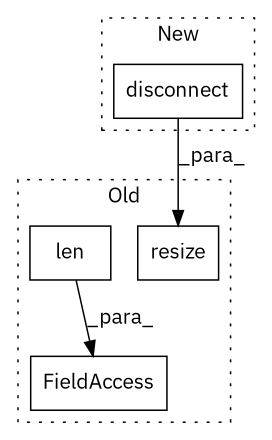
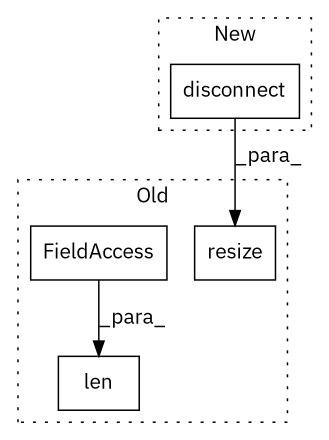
(83, 311) -> (99, 311)
